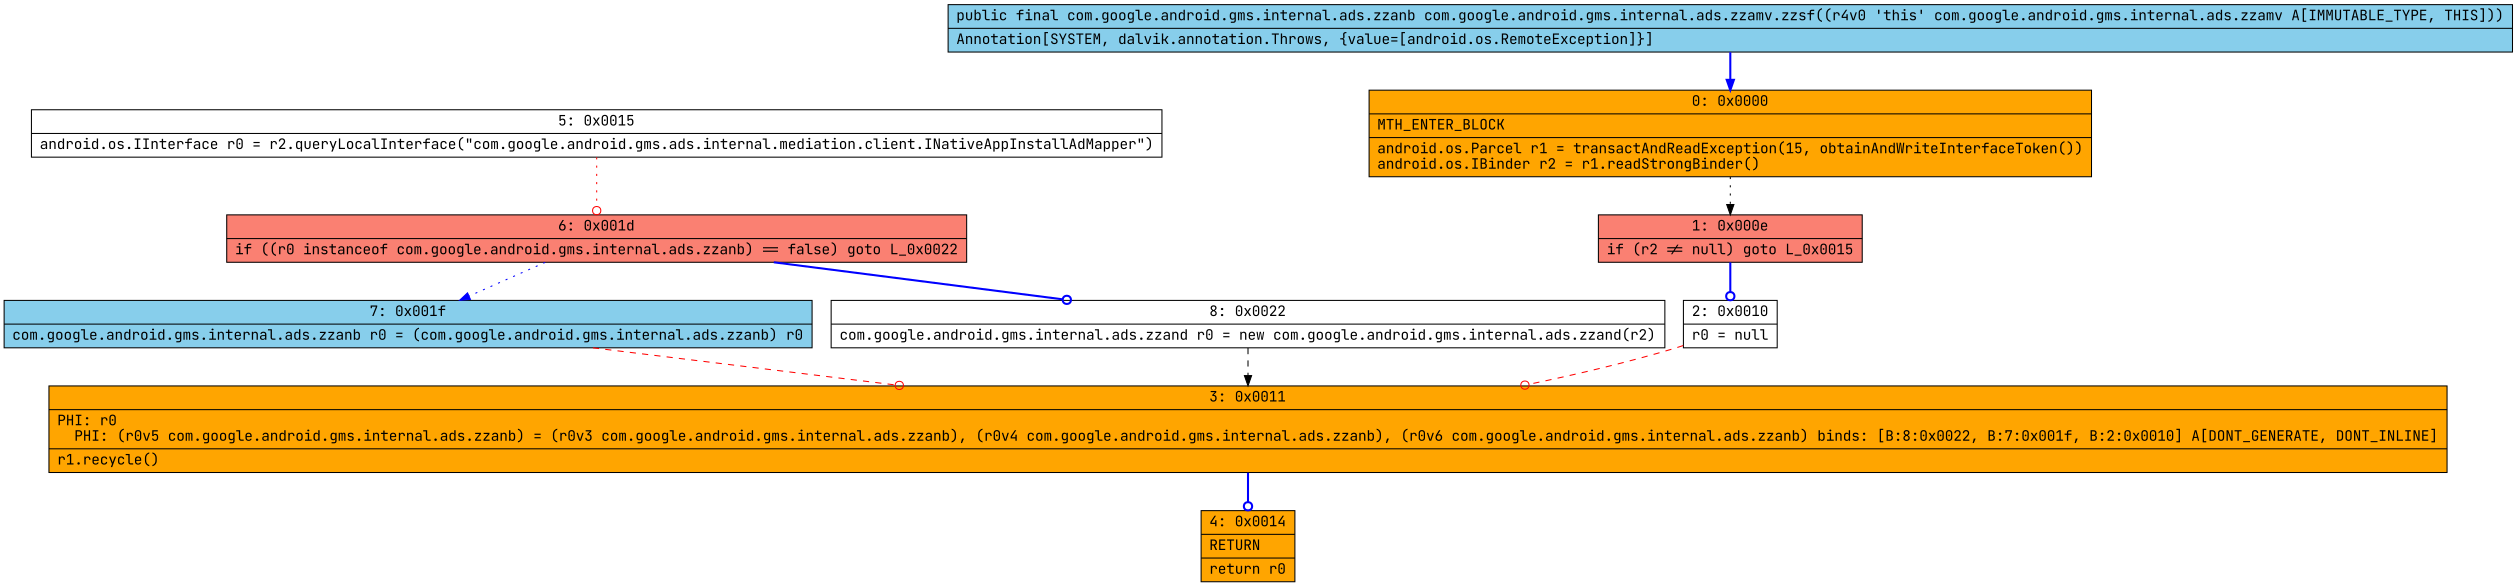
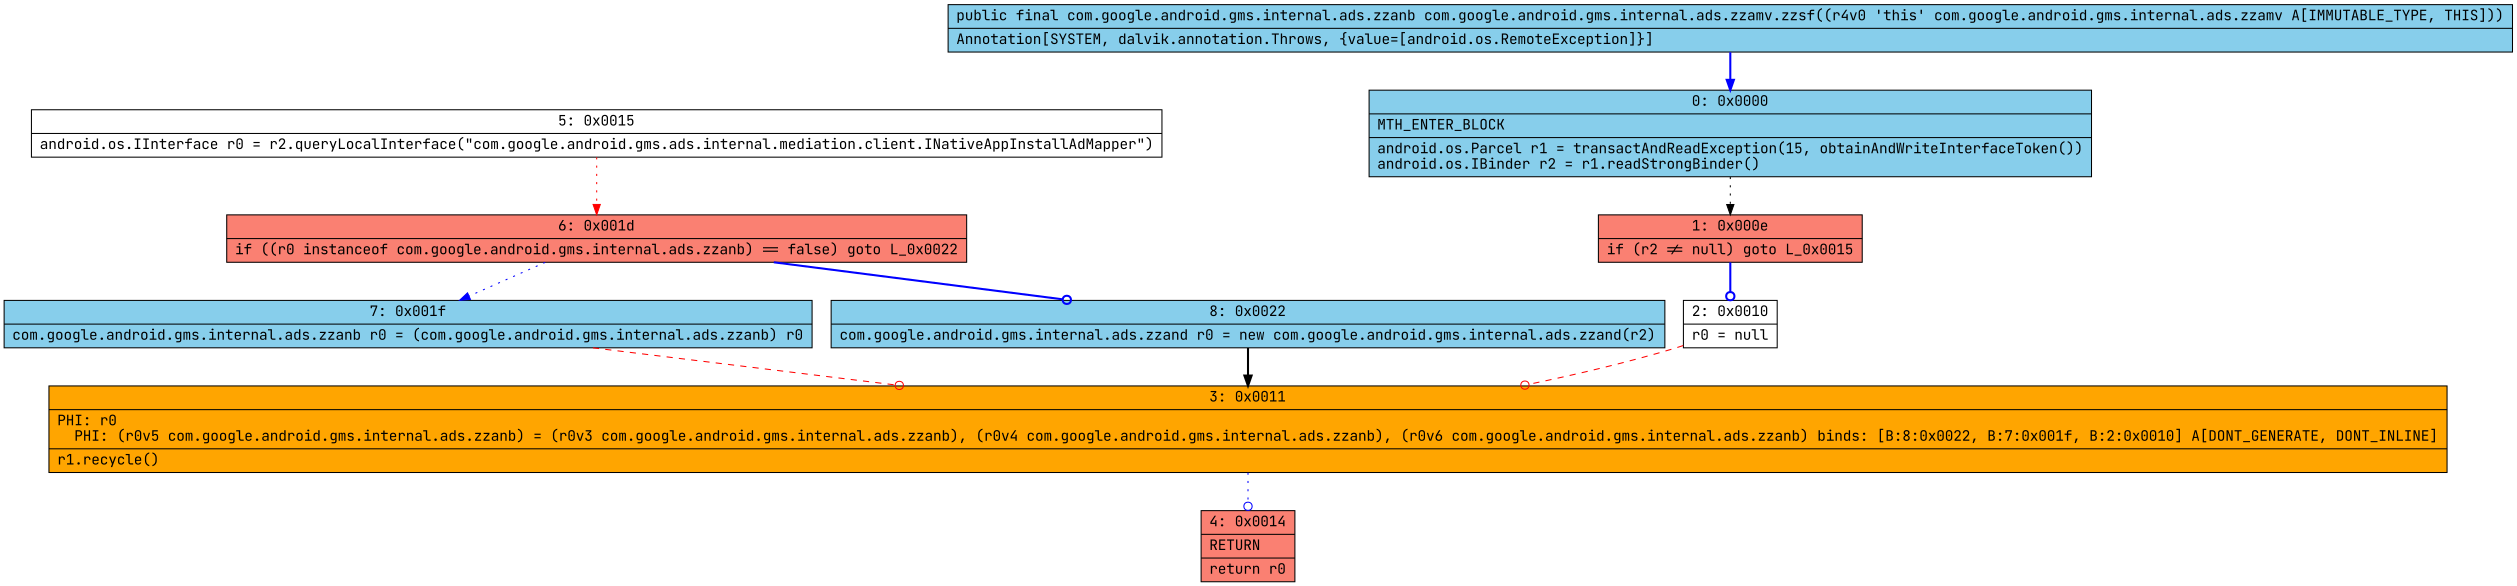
(1730, 133) -> (1730, 133)
(597, 182) -> (597, 181)
(1248, 324) -> (1248, 324)
(1248, 362) -> (1248, 362)
(1248, 487) -> (1248, 487)
(1248, 546) -> (1248, 546)
